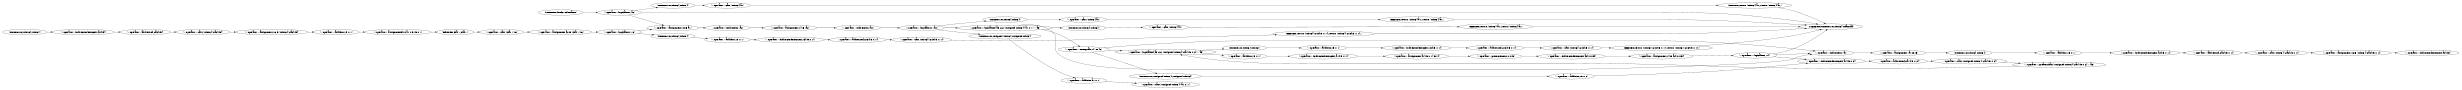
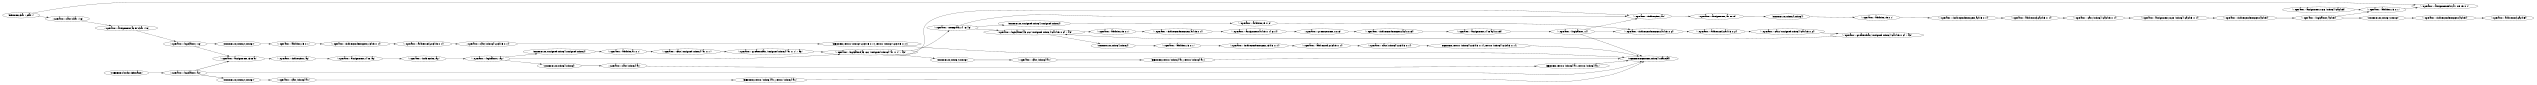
none -> (2319, 18)
(1831, 27) -> (1649, 59)
(203, 32) -> none
(433, 32) -> (1223, 3)
none -> (770, 52)
